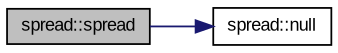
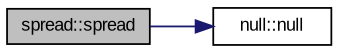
(272, 26) -> (272, 26)
